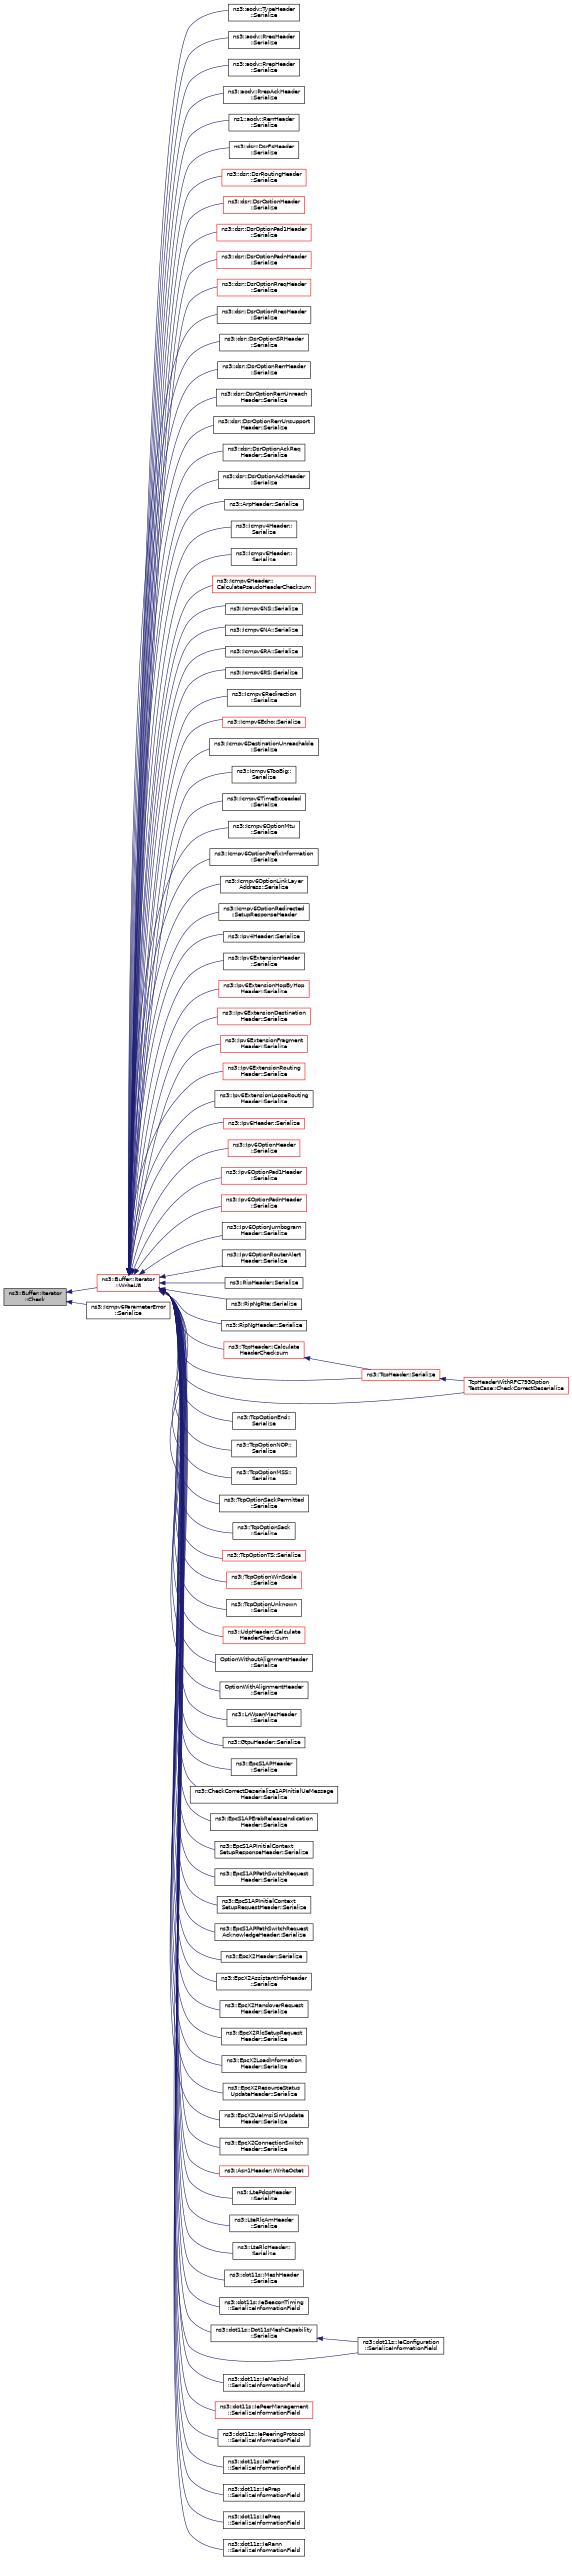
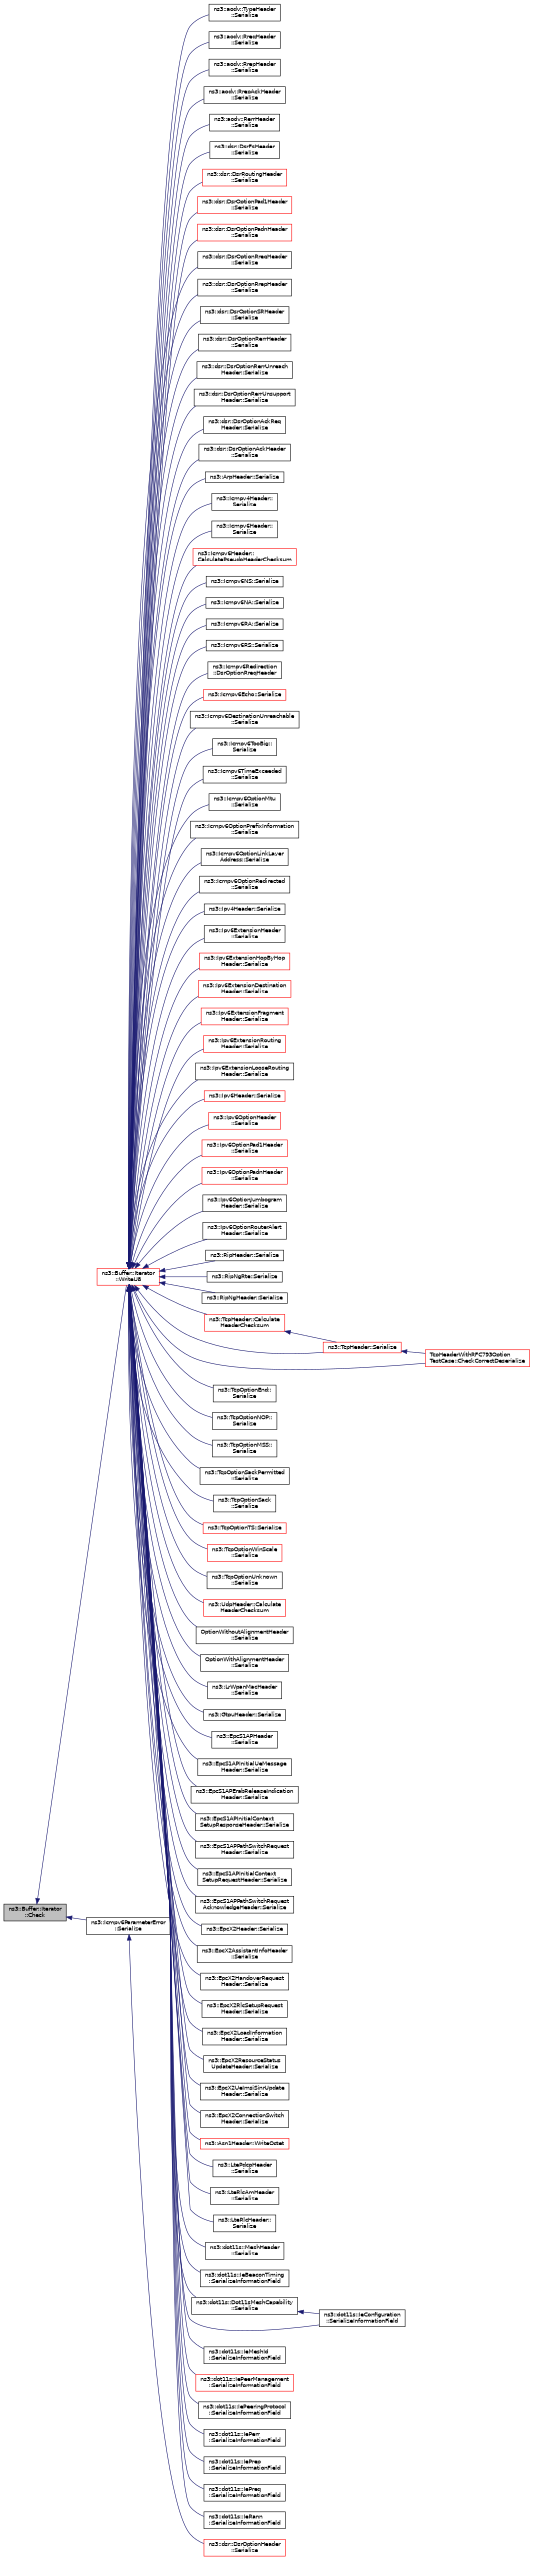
(264, 123) -> (245, 123)
(264, 288) -> (245, 260)
(264, 698) -> (245, 670)
(147, 724) -> (145, 2248)
(264, 912) -> (245, 885)
(264, 1795) -> (245, 1767)
